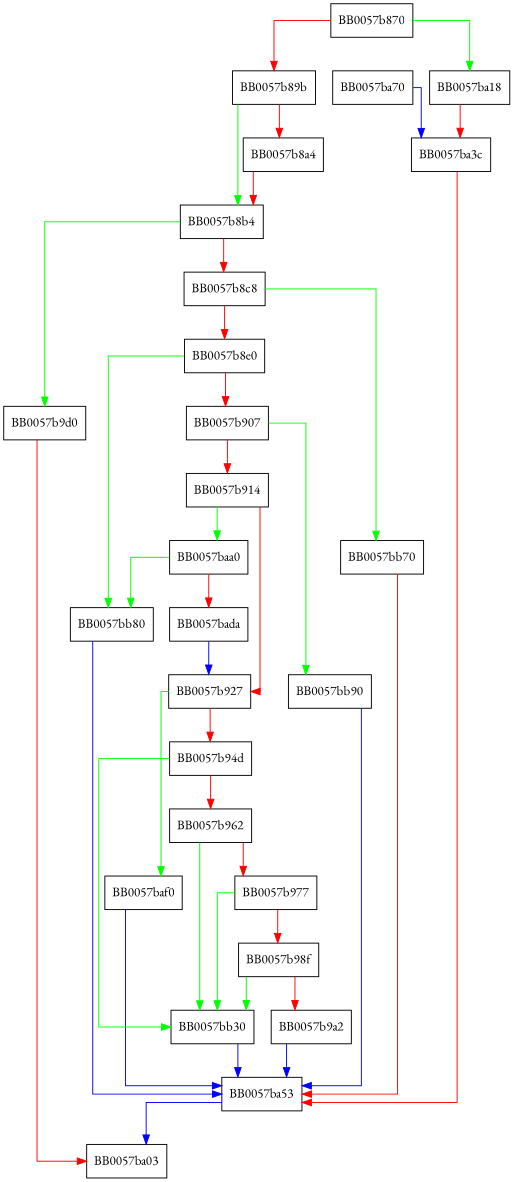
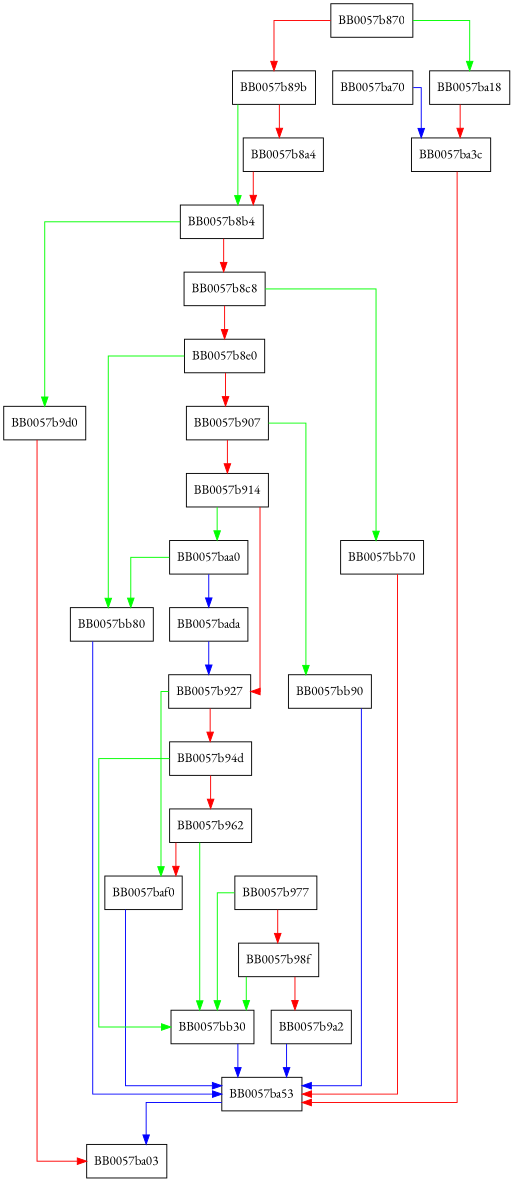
(209, 586) -> (209, 586)
(243, 854) -> (176, 854)
